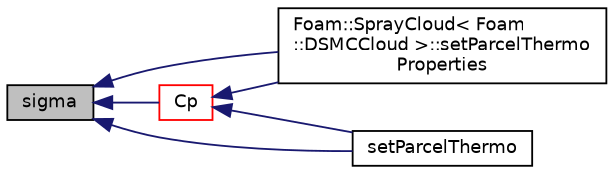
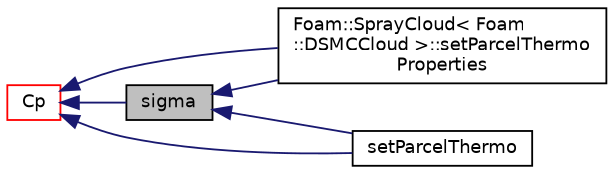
(136, 103) -> (103, 103)
